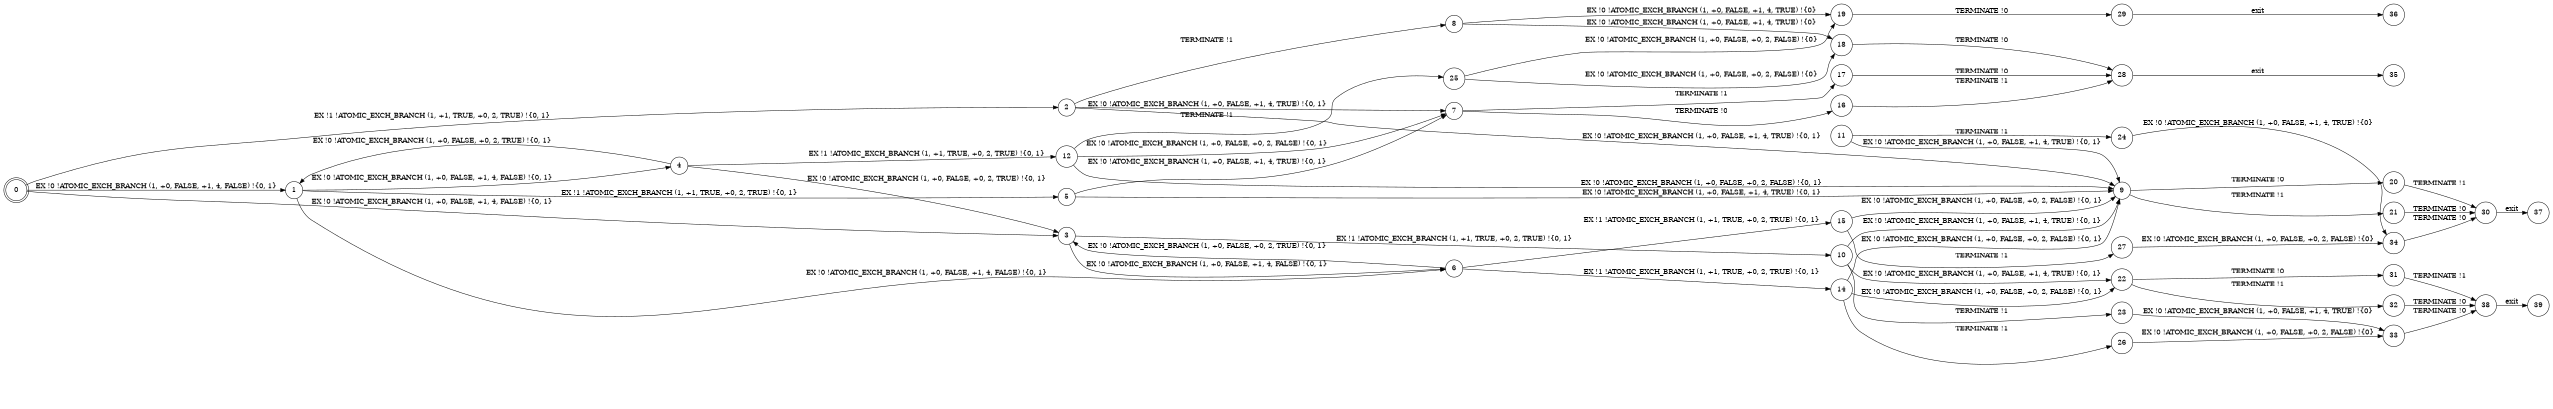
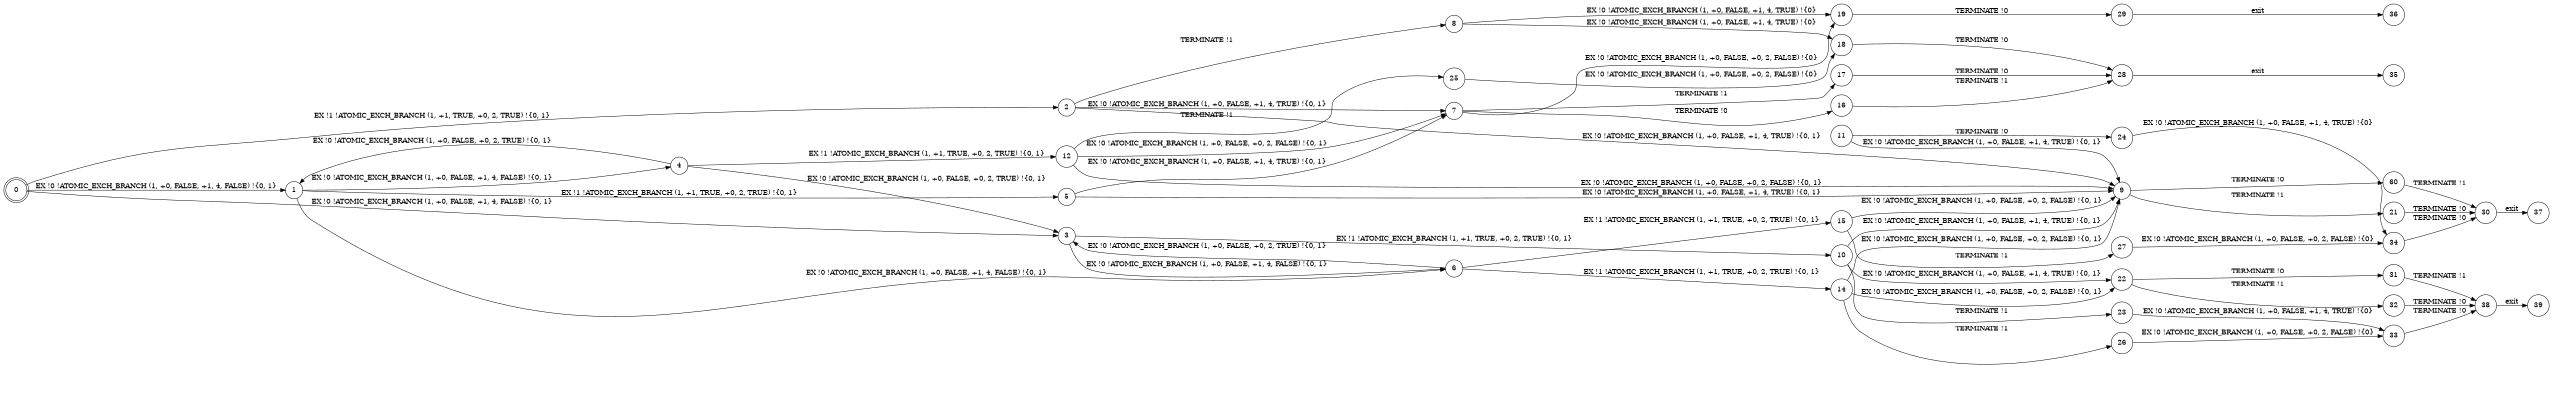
(1652, 52) -> (1650, 66)
(1982, 132) -> (1982, 132)
(2394, 182) -> (2394, 182)
